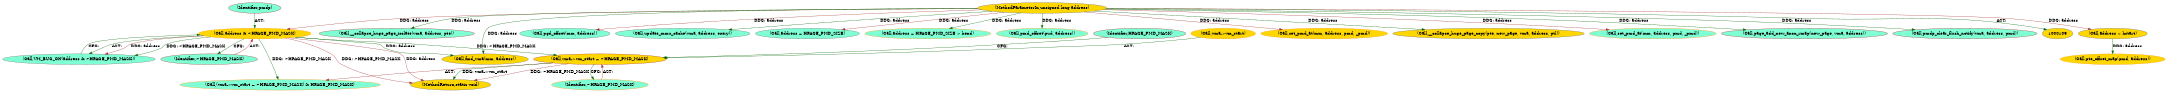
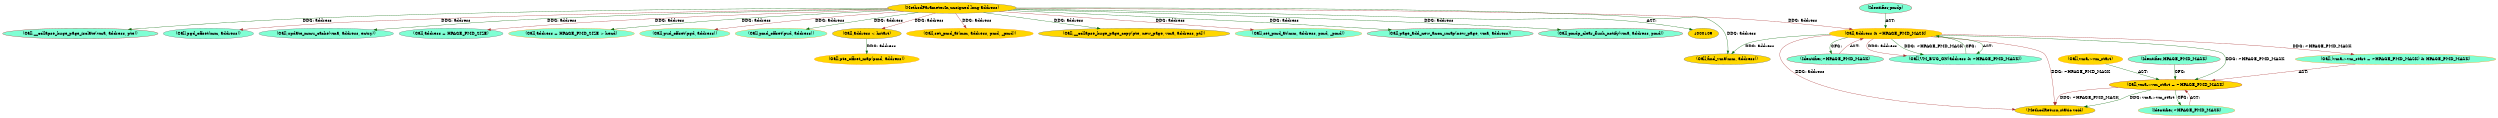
none -> (685, 34)
(269, 57) -> (2146, 40)
(441, 70) -> (2285, 72)
